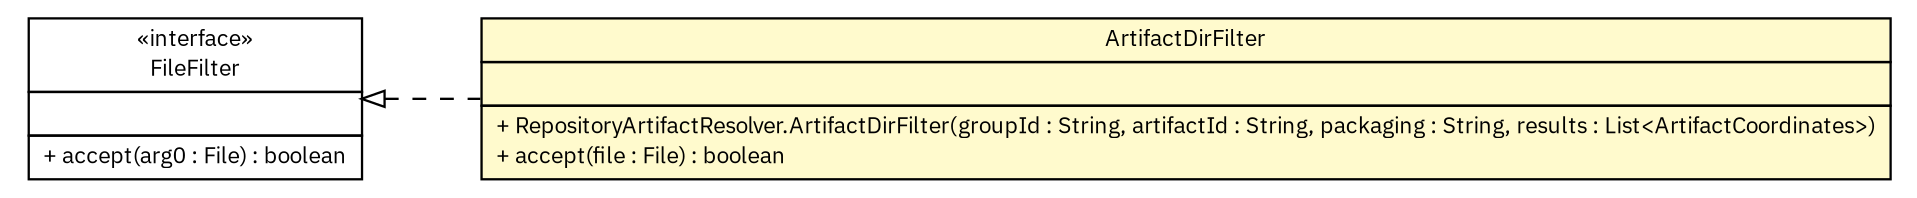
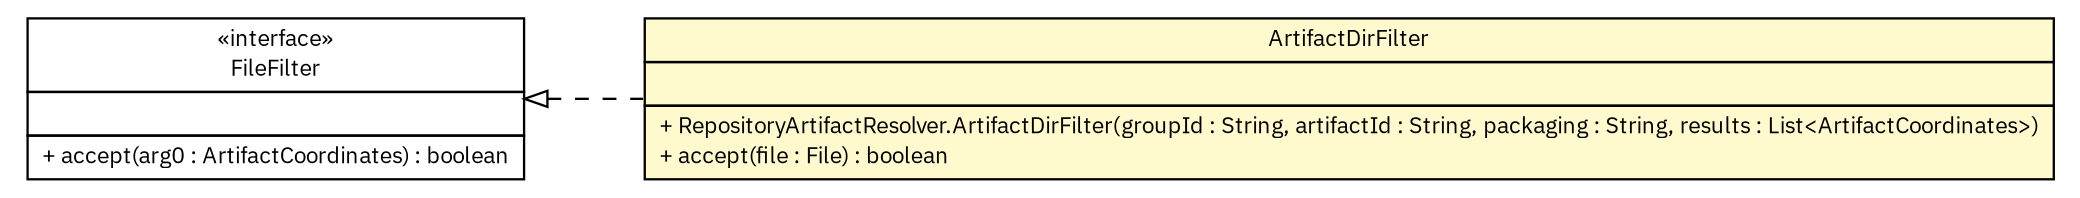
(195, 156) -> (276, 156)
